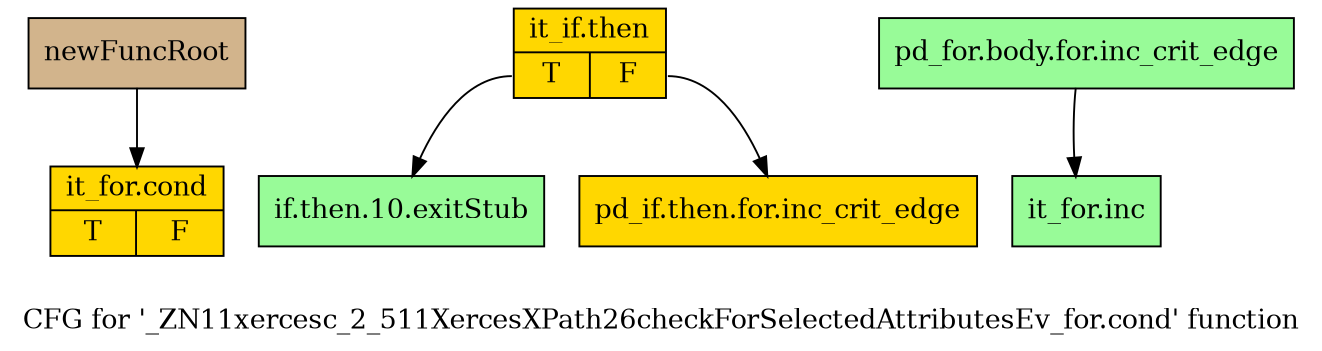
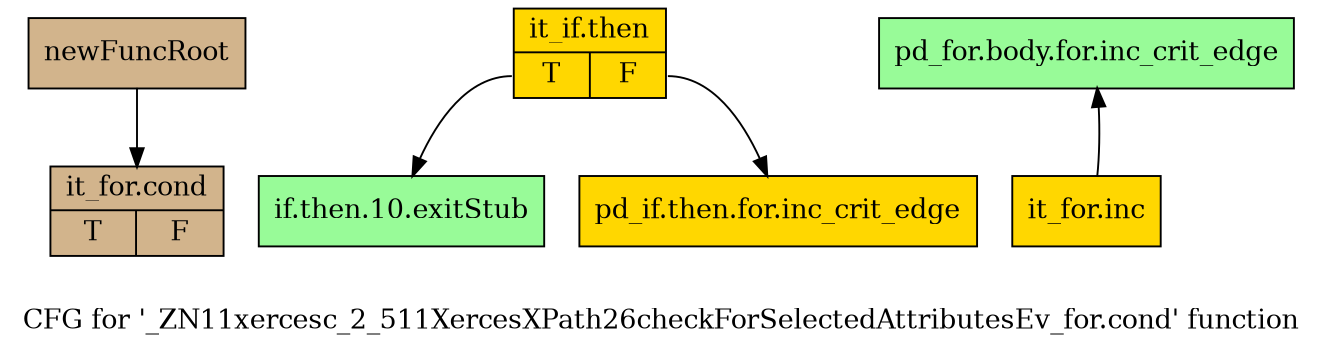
(1074, 123) -> (1099, 142)
(137, 211) -> (137, 211)
(1086, 211) -> (1086, 211)
